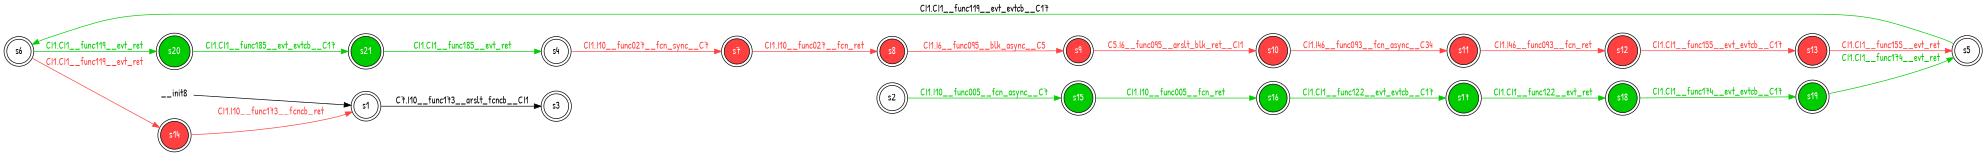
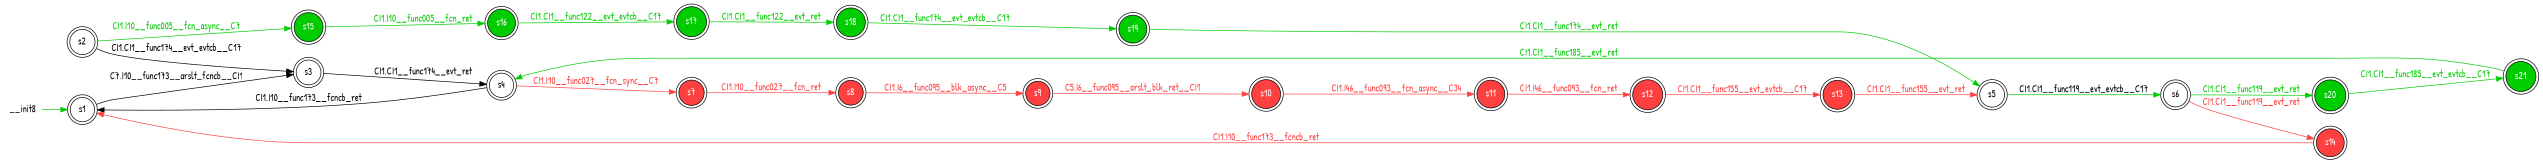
none -> (191, 64)
none -> (402, 79)
(269, 100) -> (51, 110)
none -> (296, 107)
